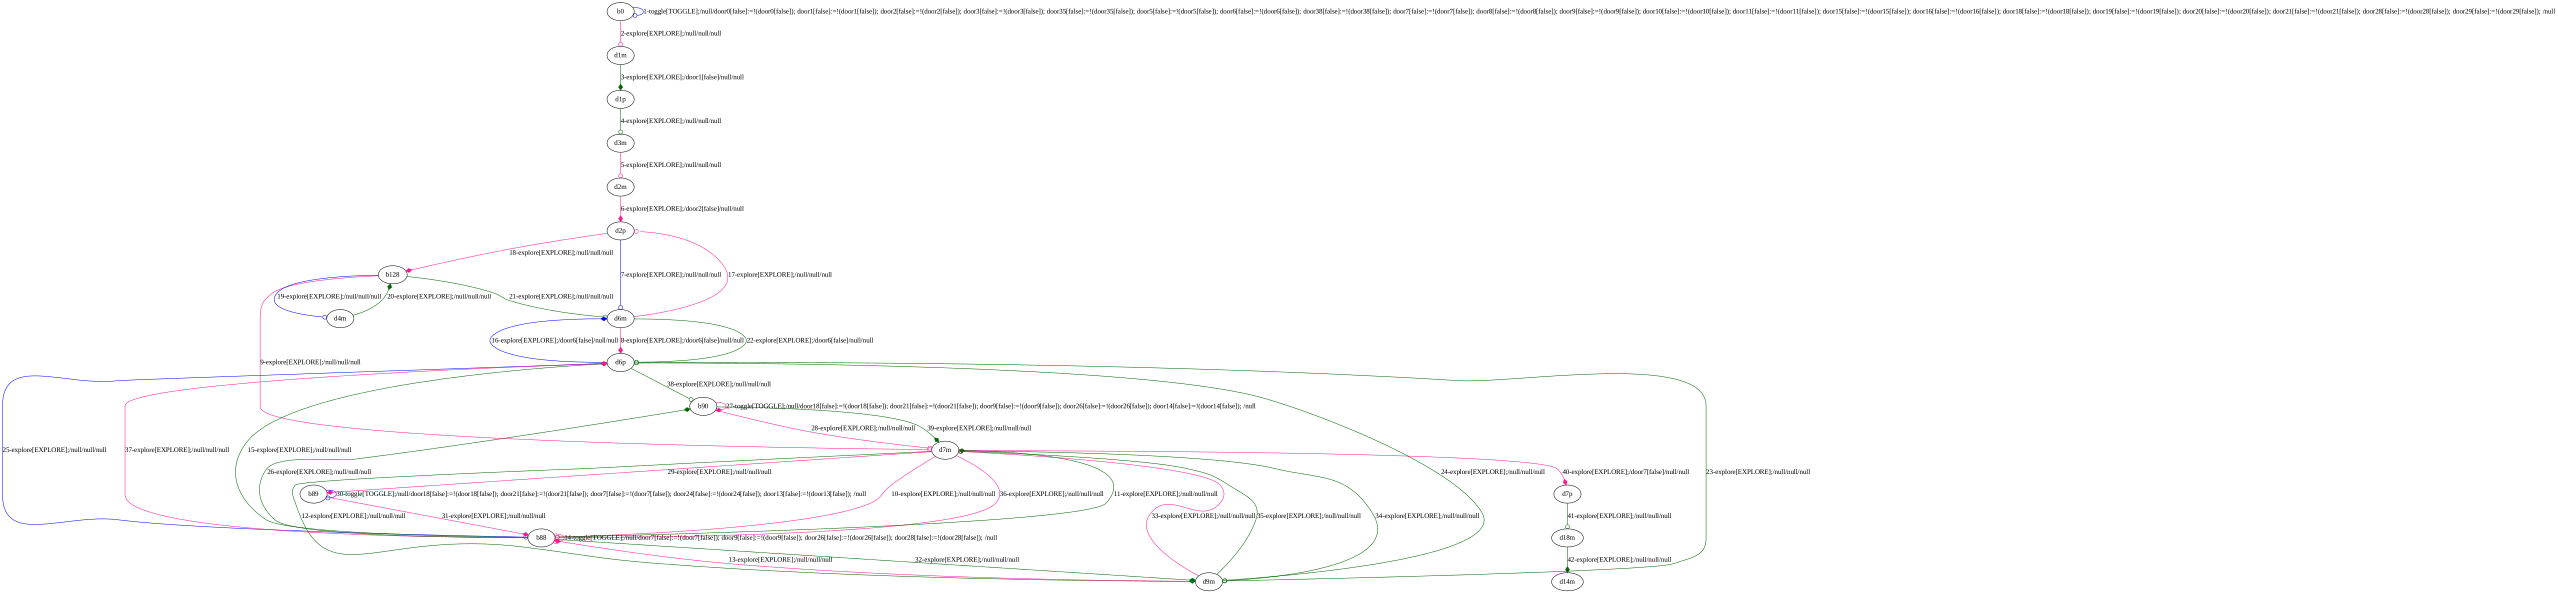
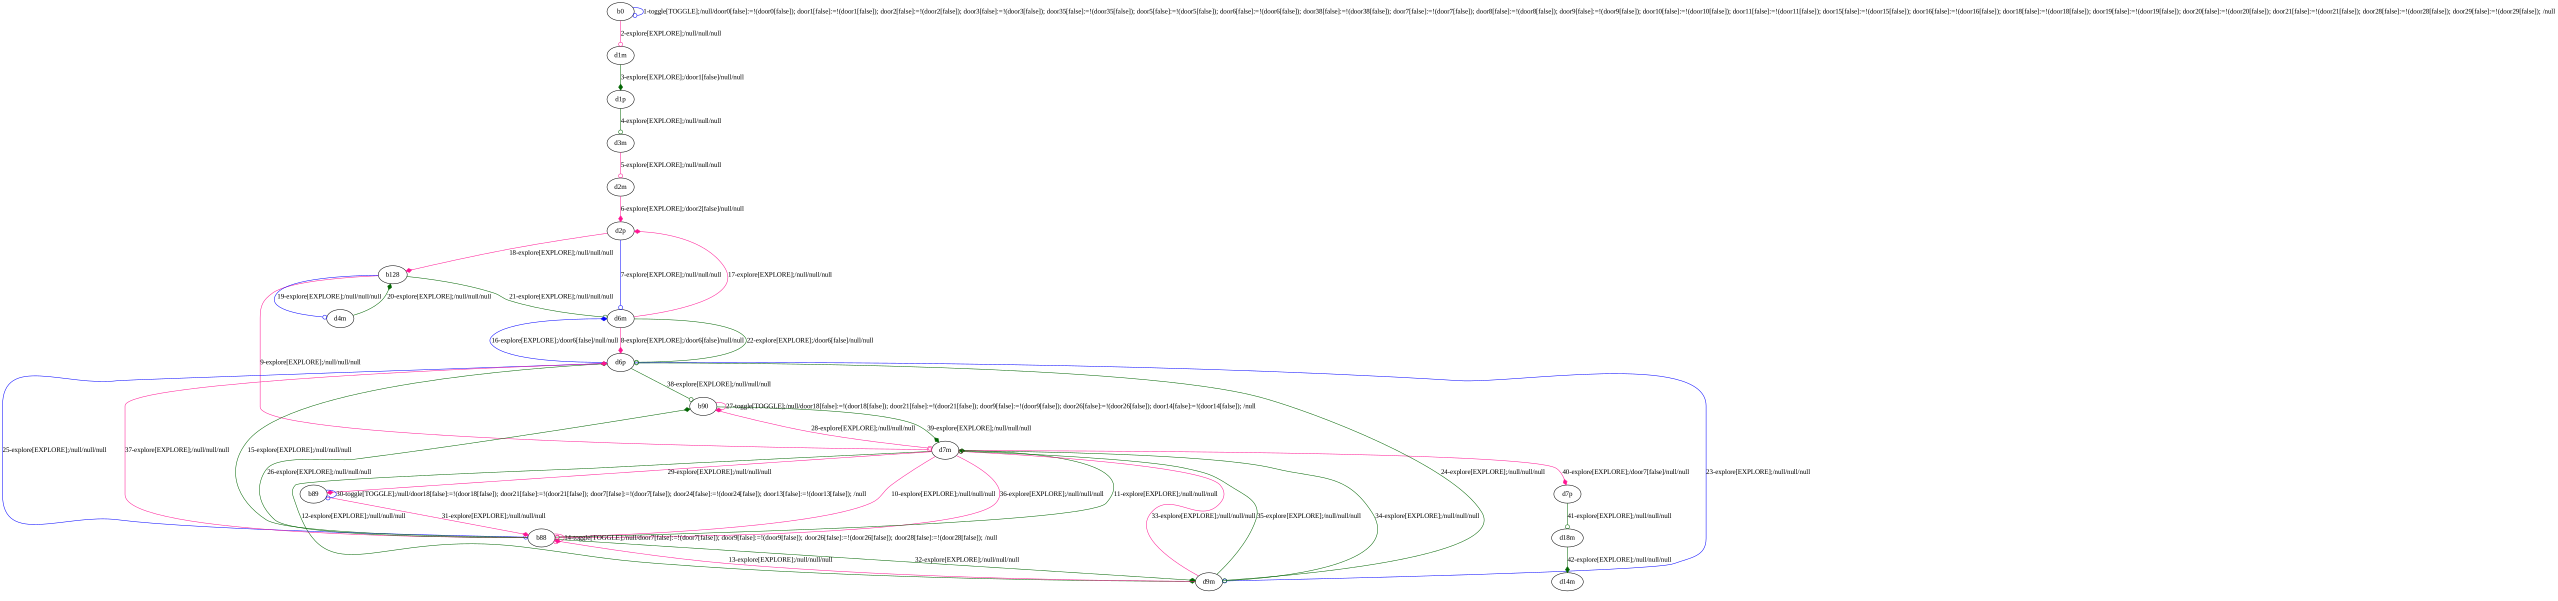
(728, 278) -> (728, 278)
(1489, 380) -> (1489, 380)
